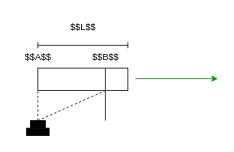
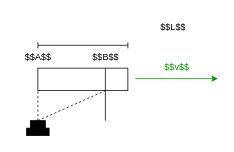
(83, 27) -> (173, 27)
none -> (177, 67)
